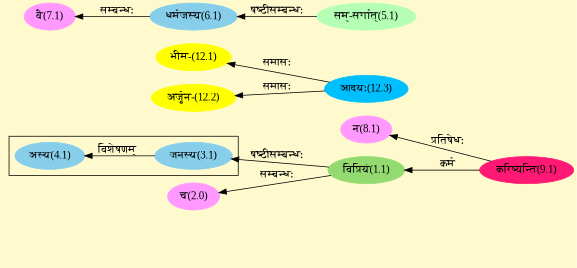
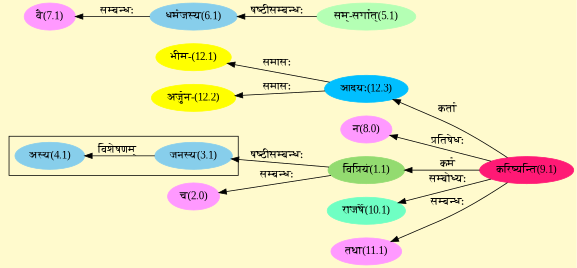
none -> (455, 127)
(366, 129) -> (366, 129)
none -> (366, 211)
none -> (366, 251)
